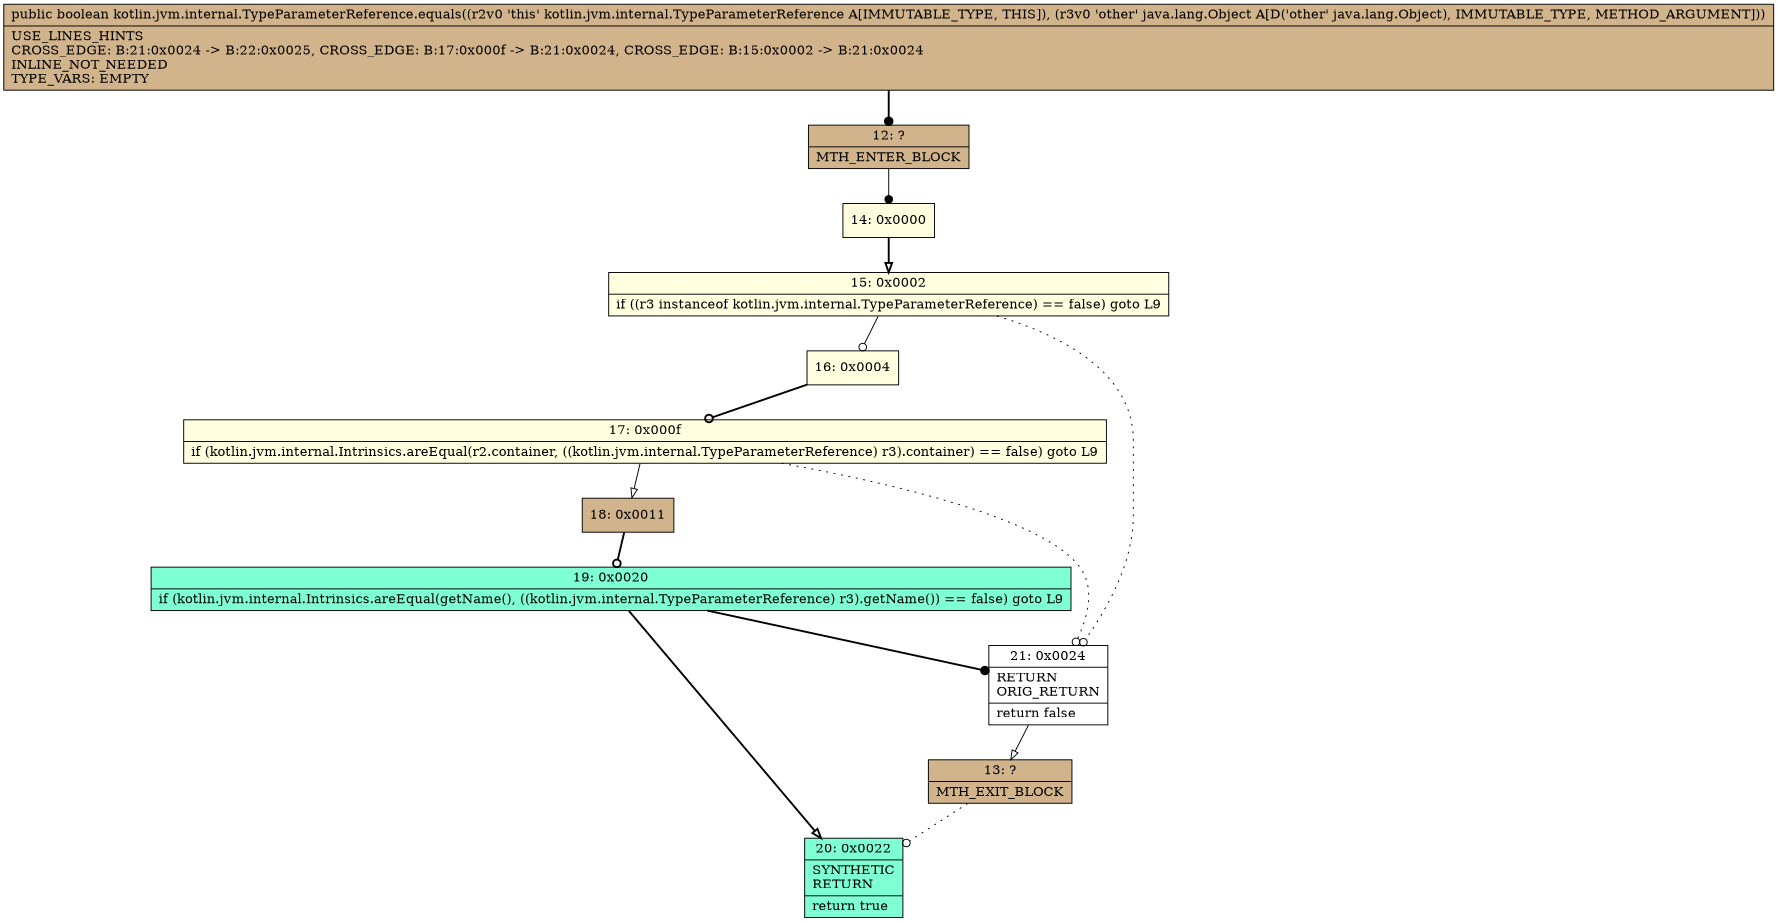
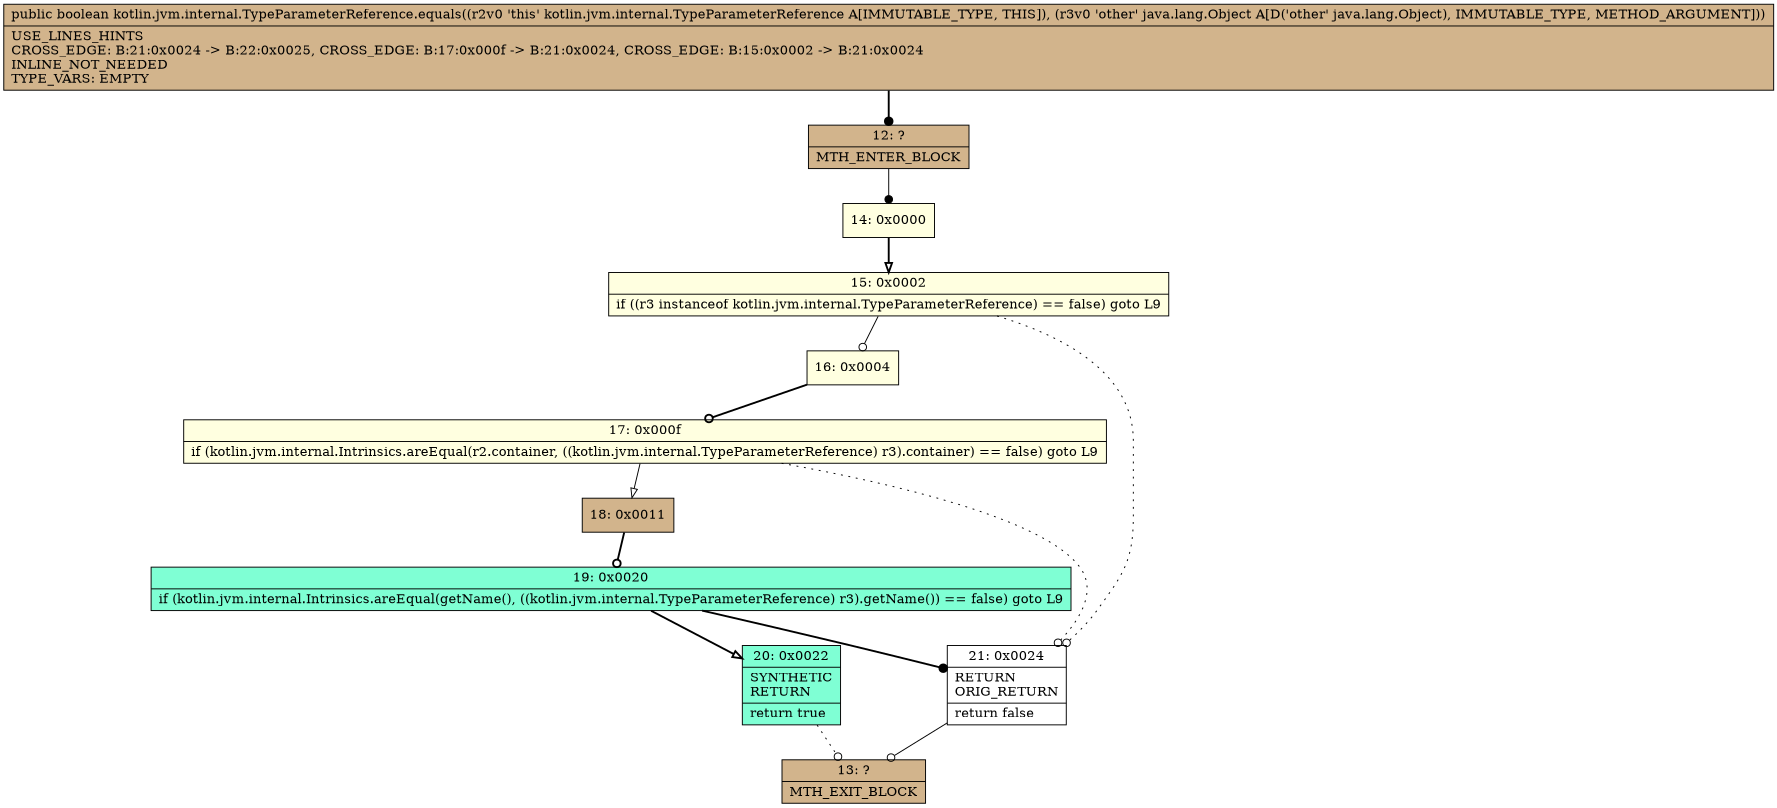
(1022, 738) -> (921, 739)
(939, 822) -> (826, 739)
